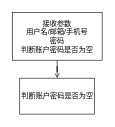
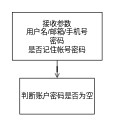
(57, 36) -> (57, 36)
